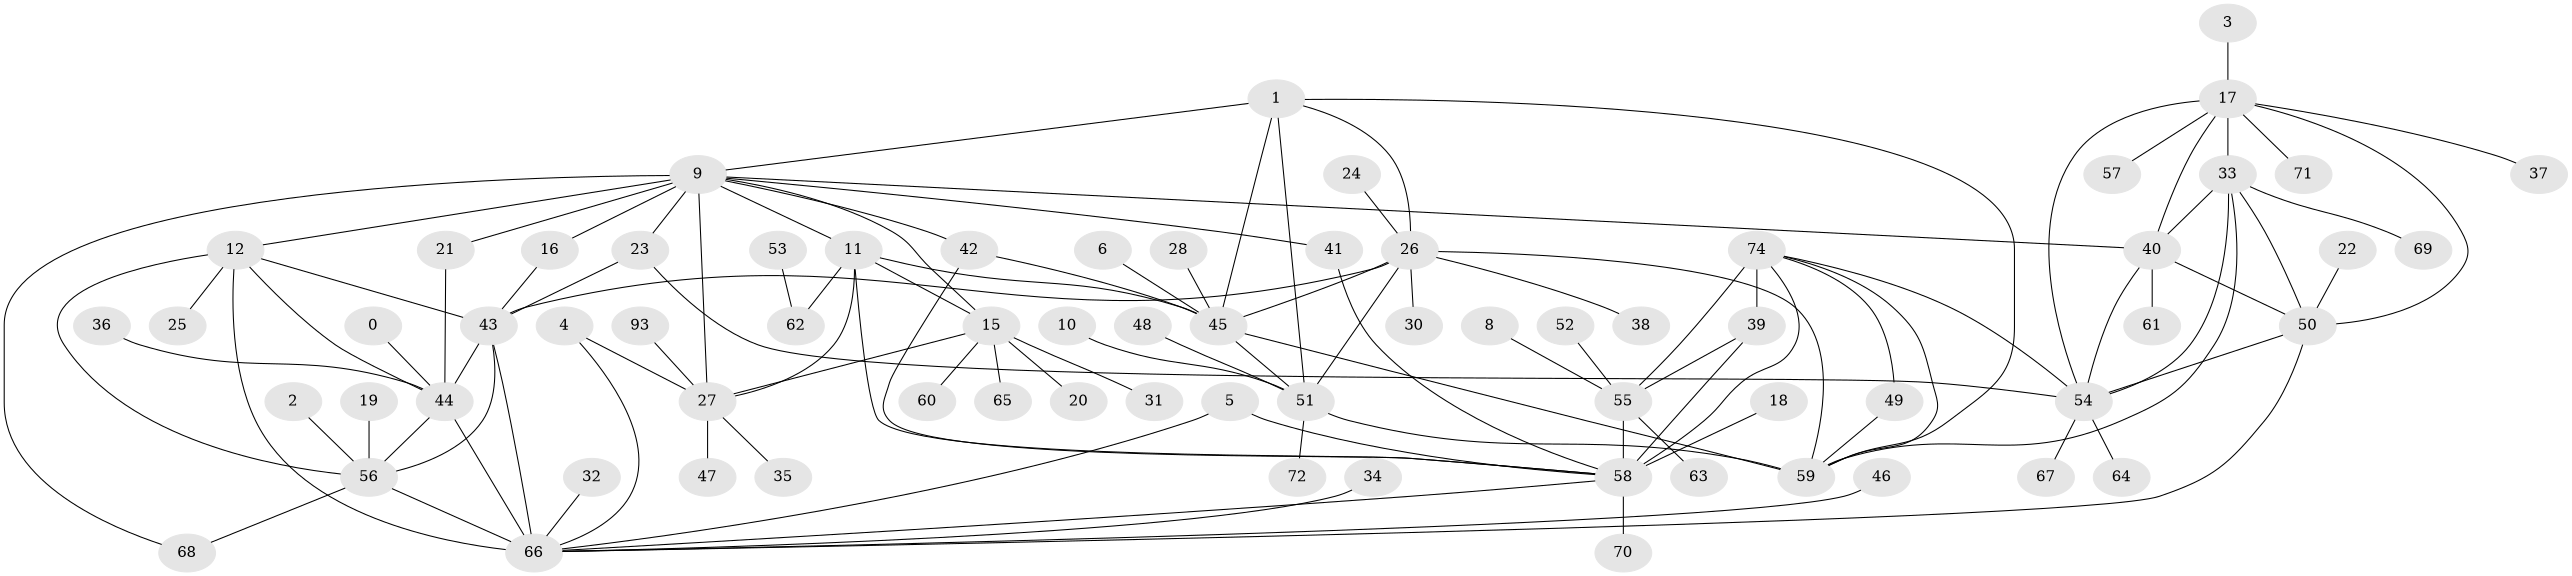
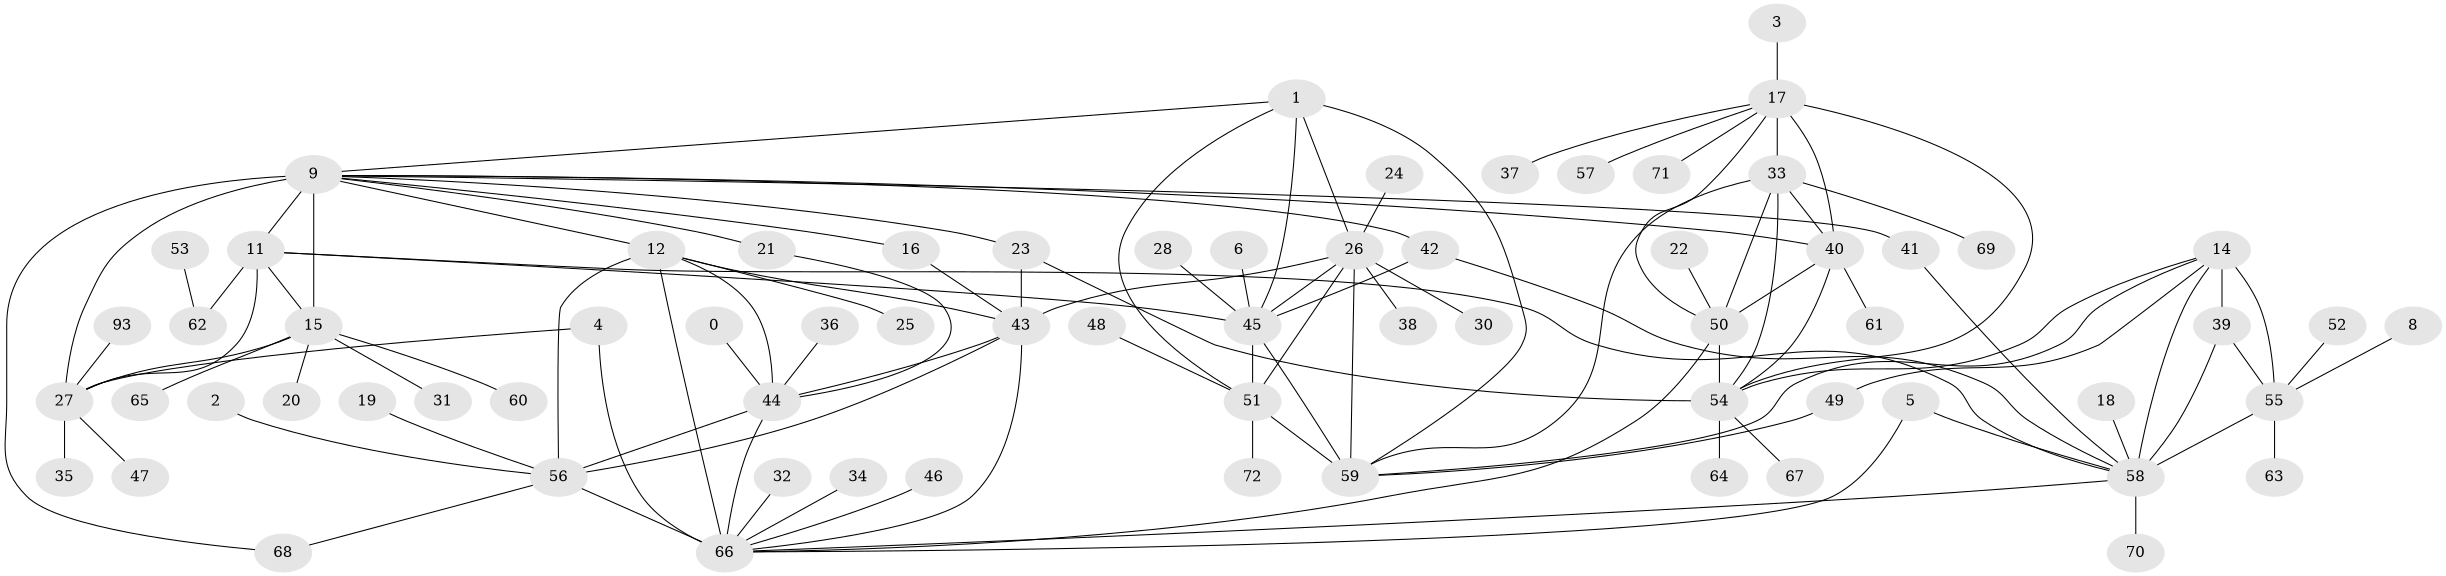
(1757, 250) -> (2222, 250)
(1067, 326) -> none
